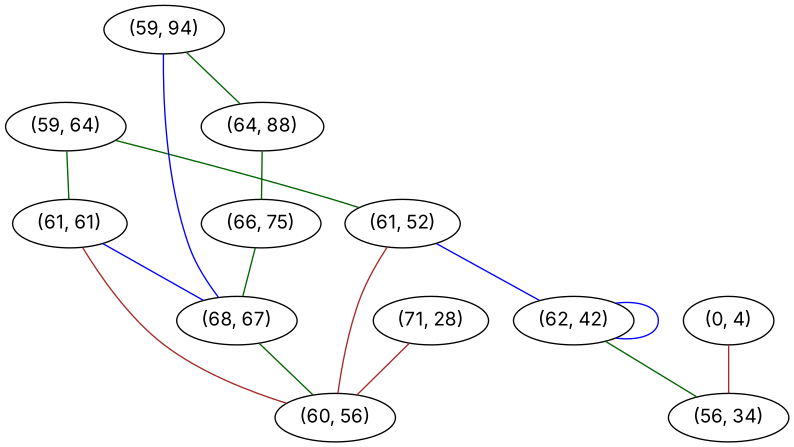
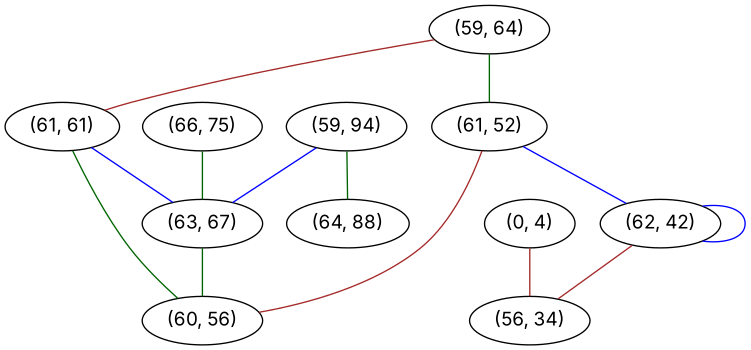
(262, 170) -> none
(68, 175) -> (268, 71)
(237, 321) -> (202, 224)
(431, 321) -> none
(168, 347) -> (117, 230)
(651, 369) -> (595, 272)
